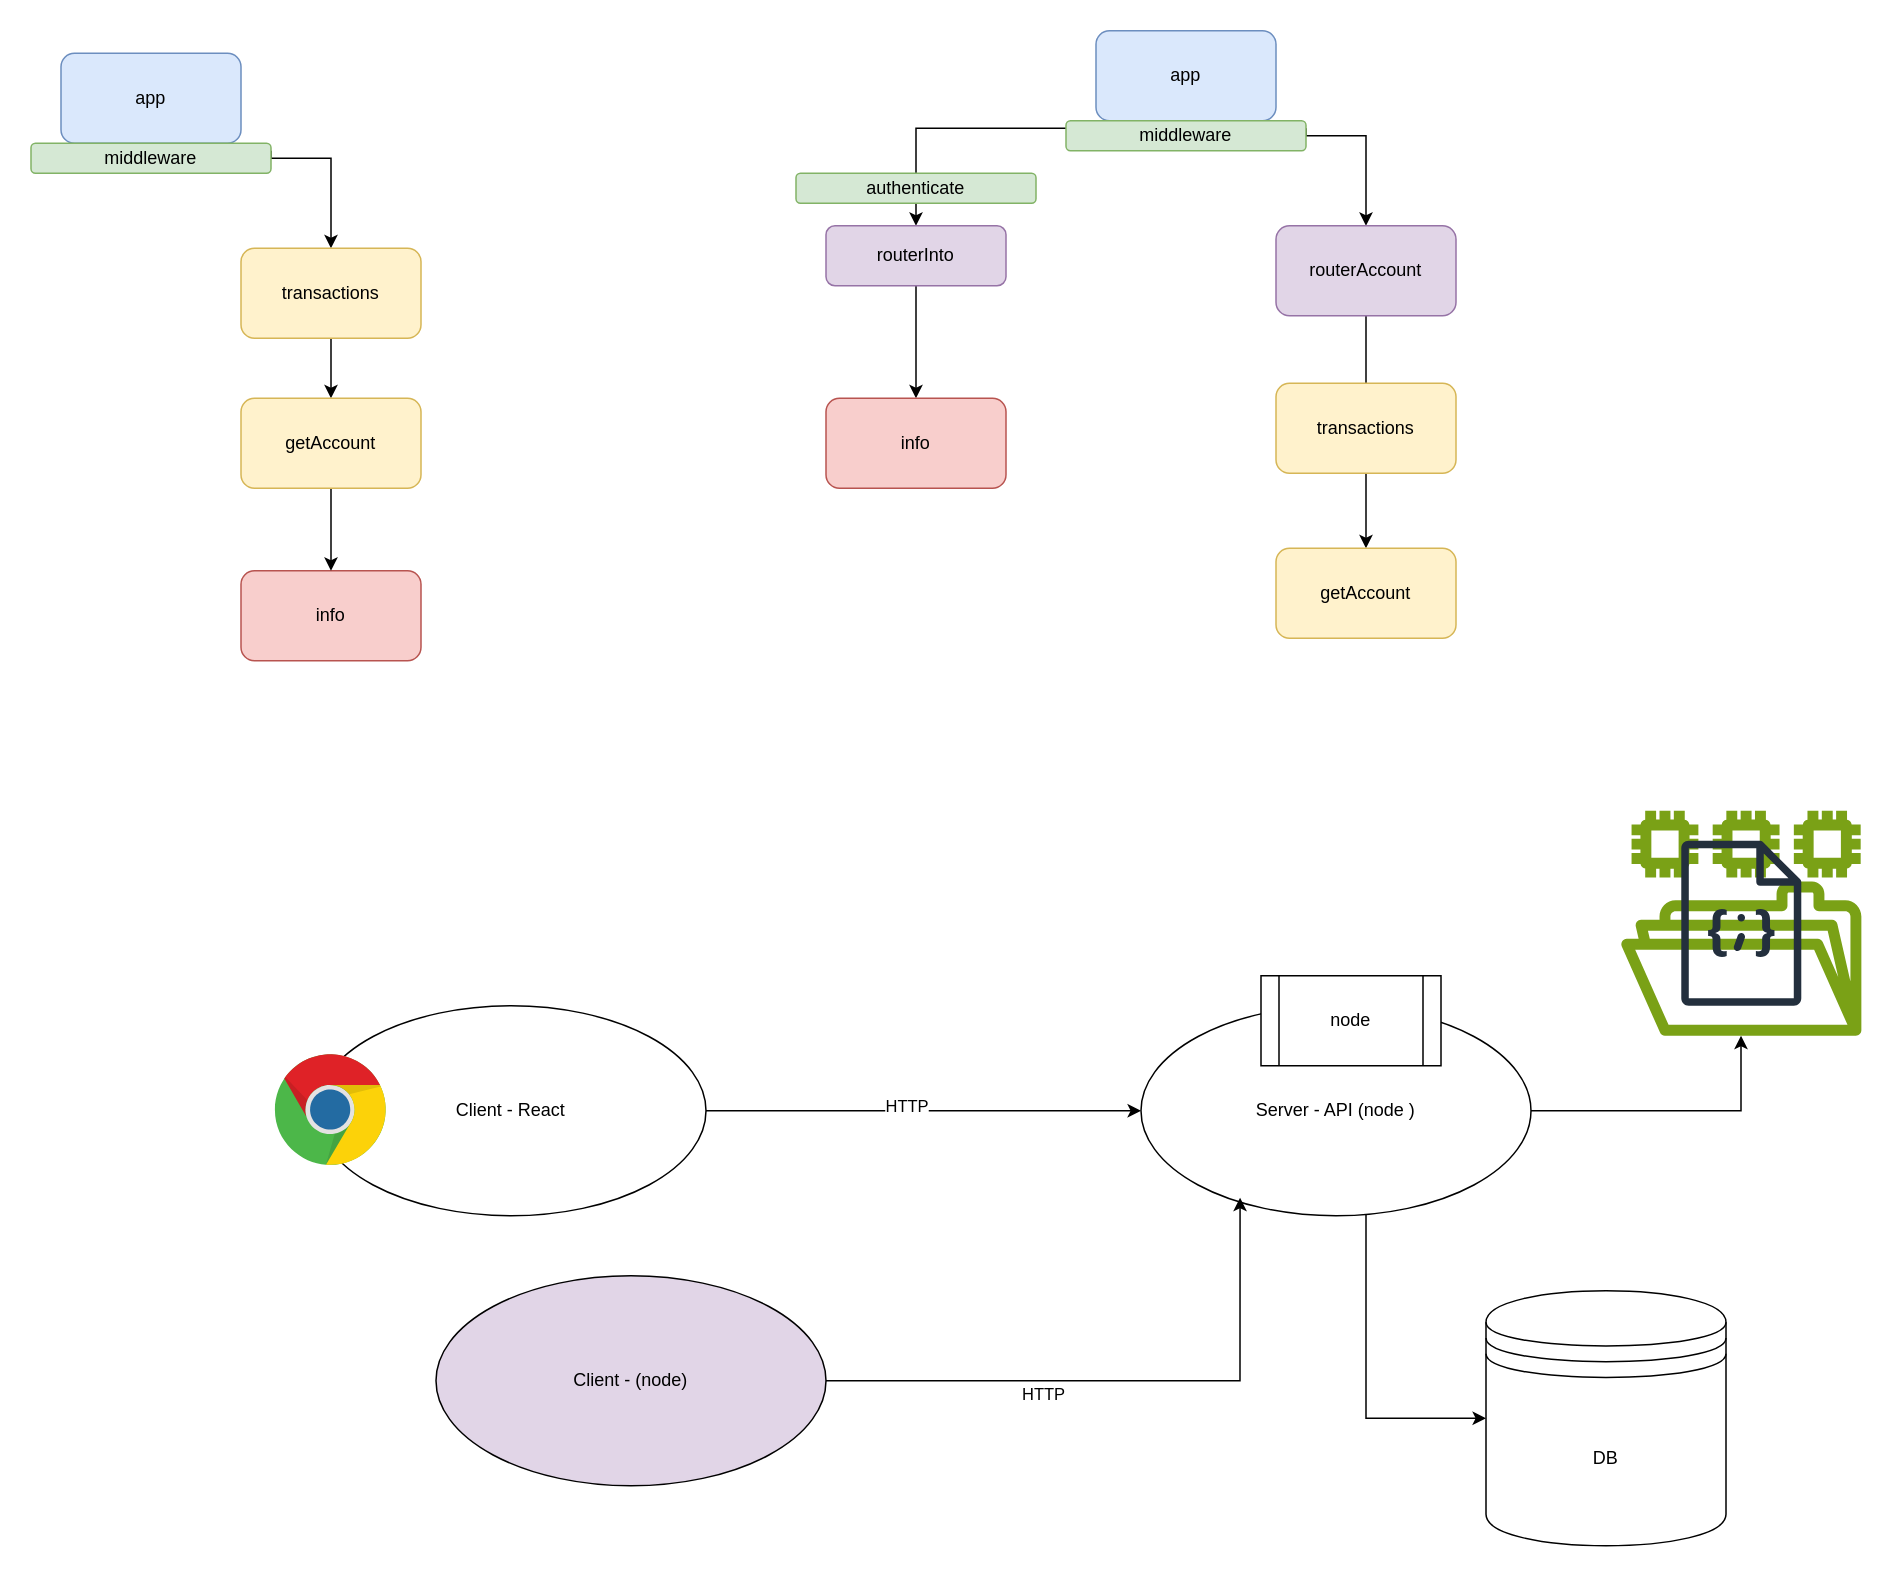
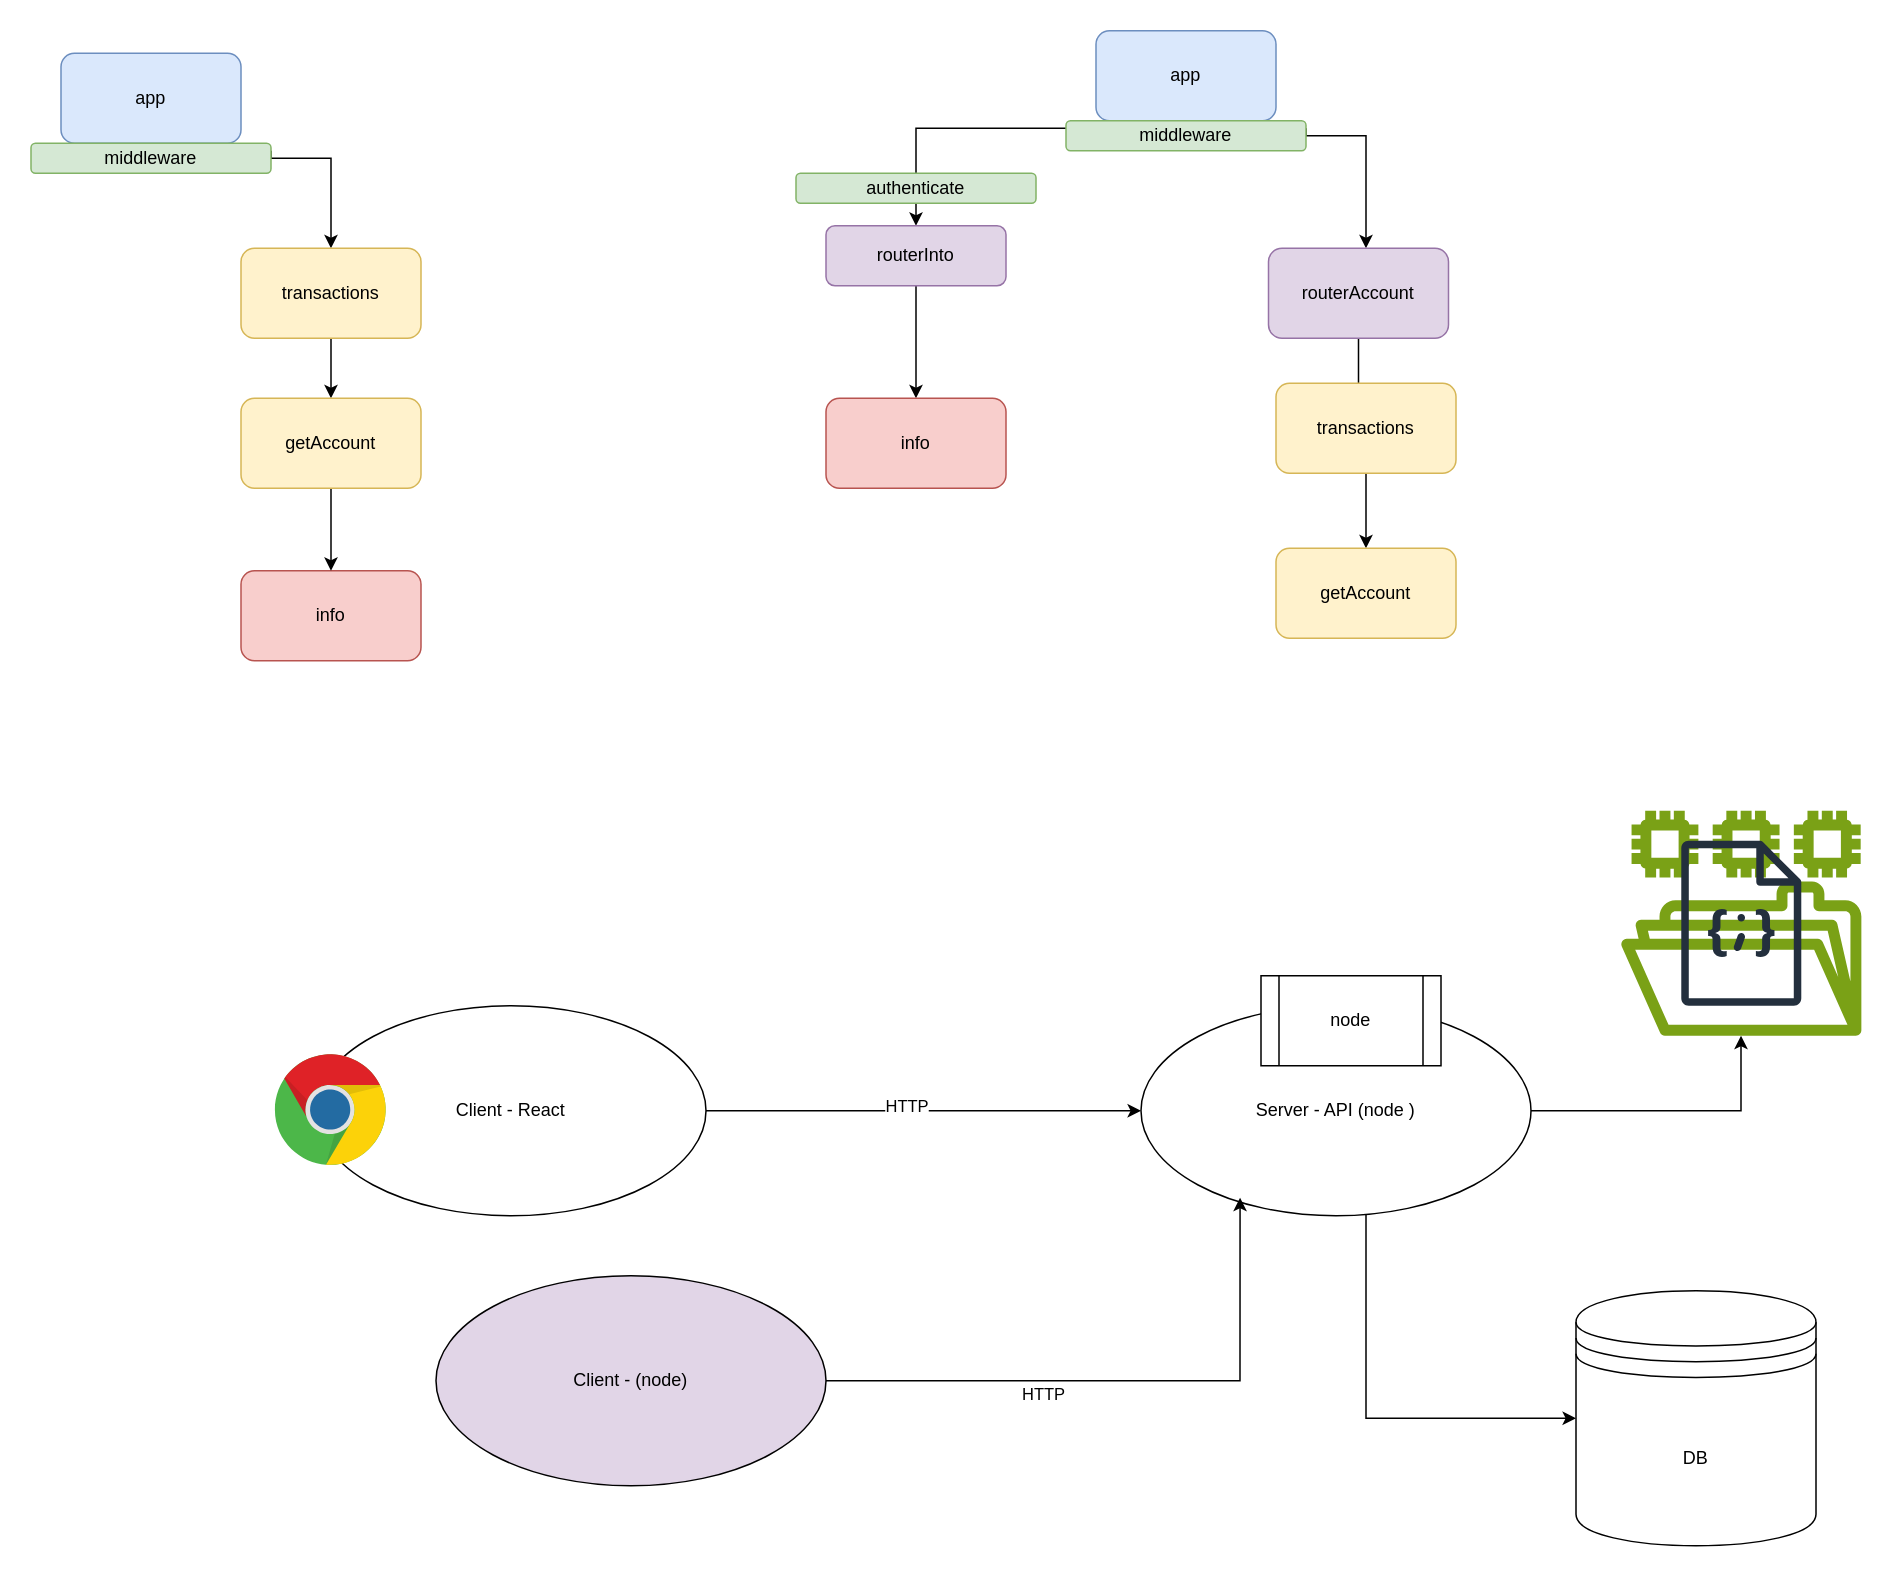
(1366, 271) -> (1358, 293)
(1606, 1418) -> (1696, 1418)
